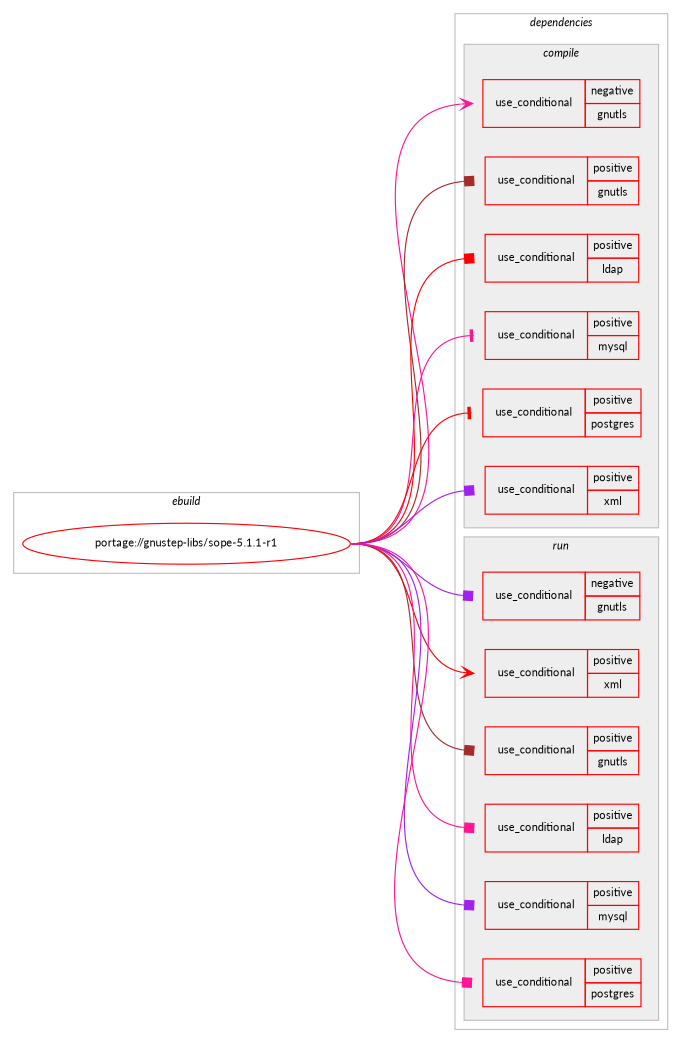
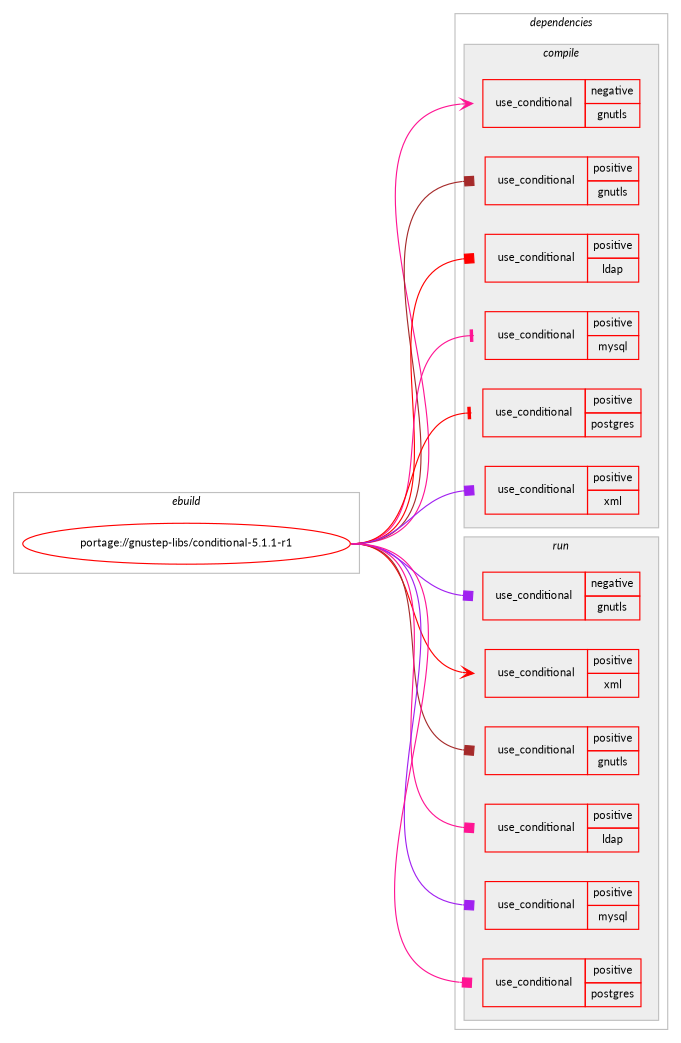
(187, 544) -> (187, 544)
